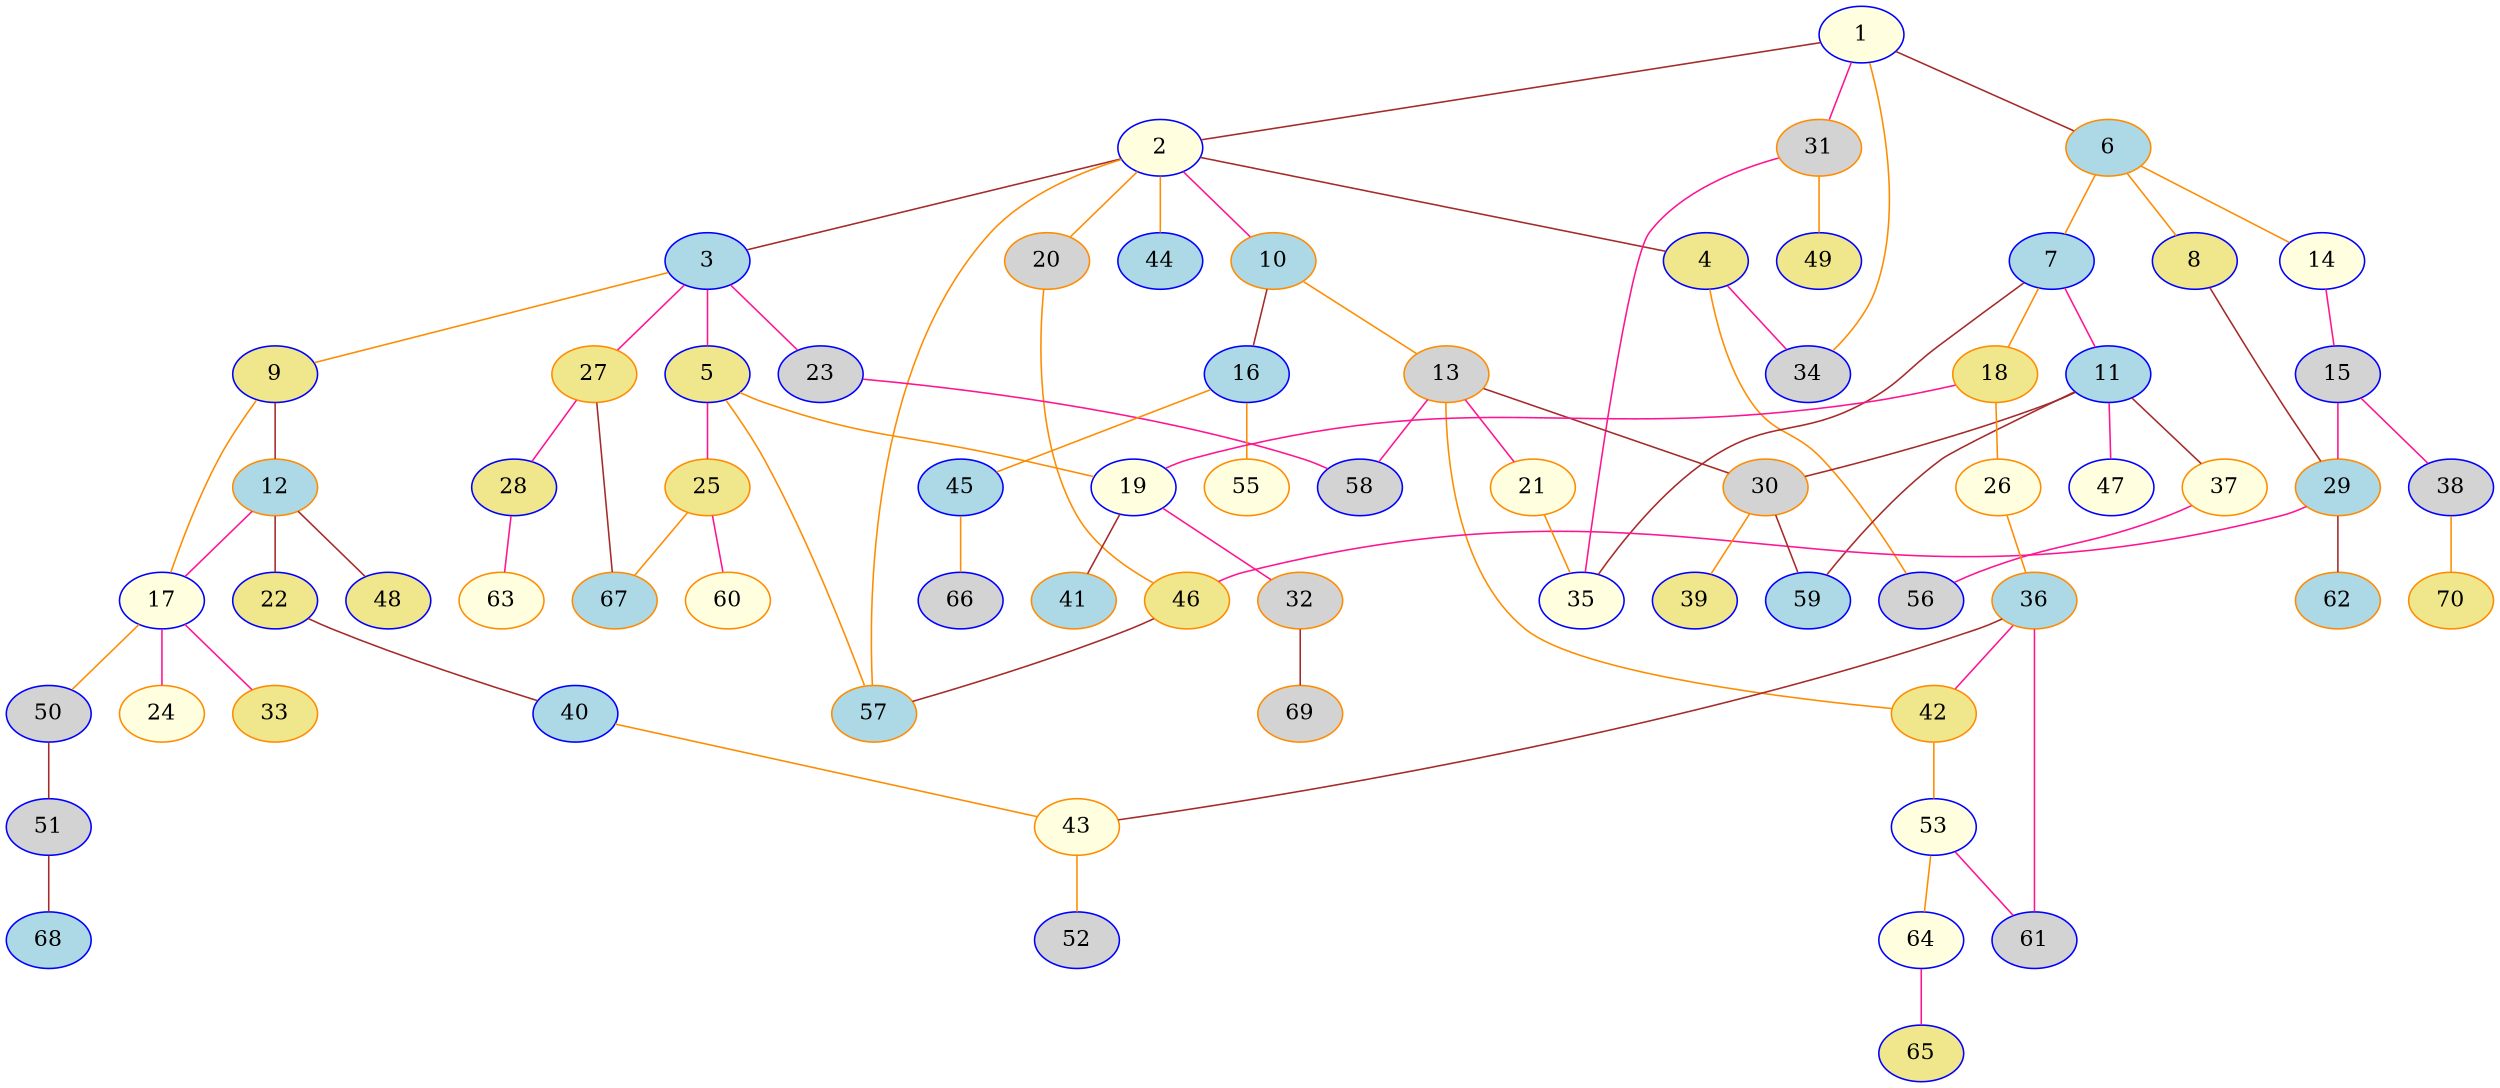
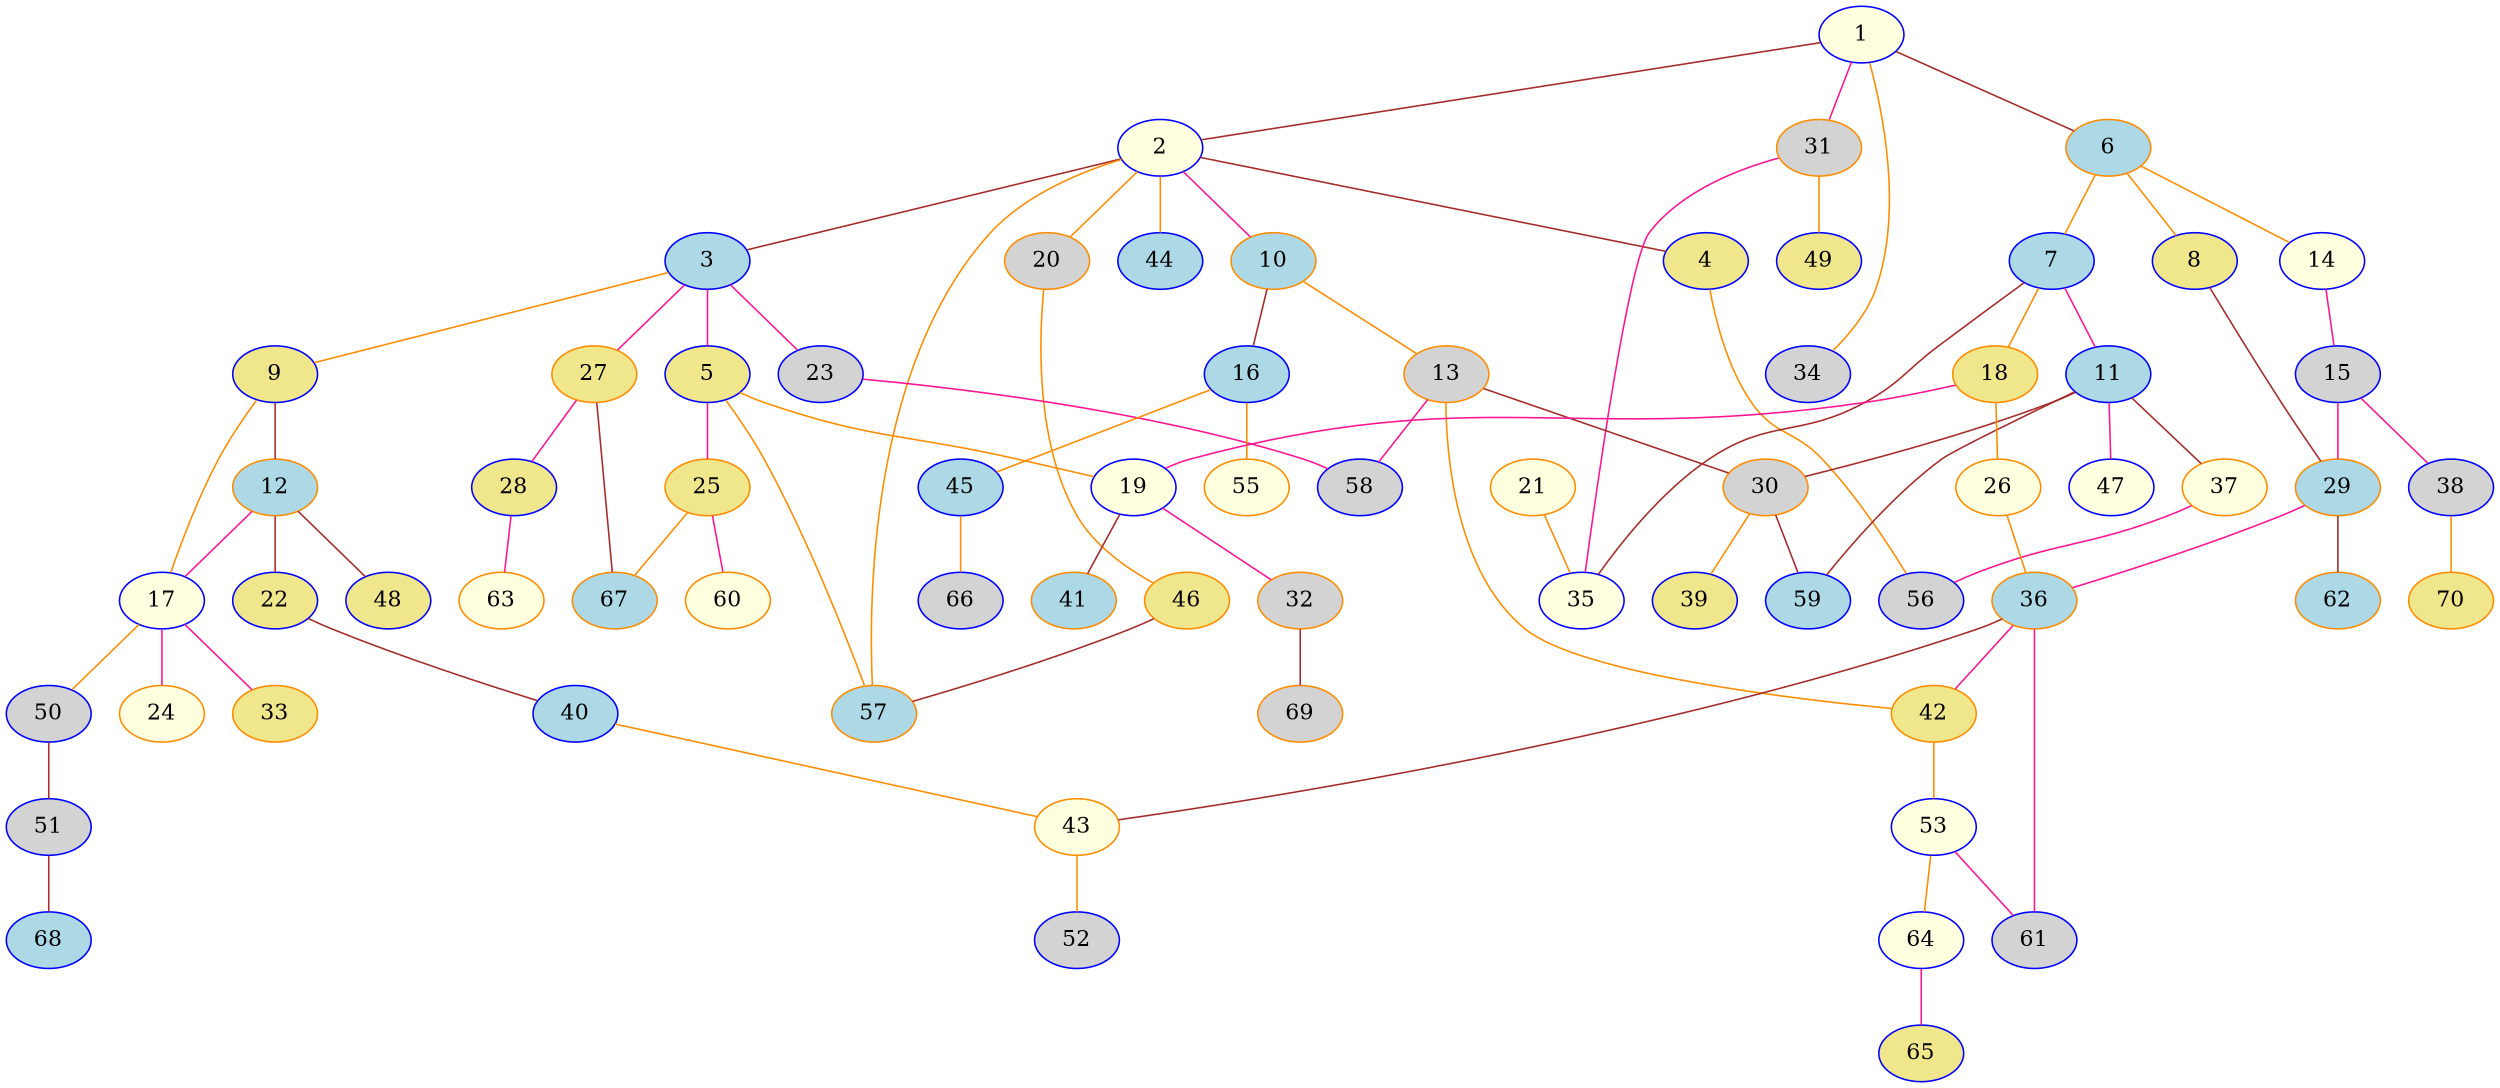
(1757, 318) -> none
(1490, 431) -> none
(1762, 544) -> (2190, 550)
